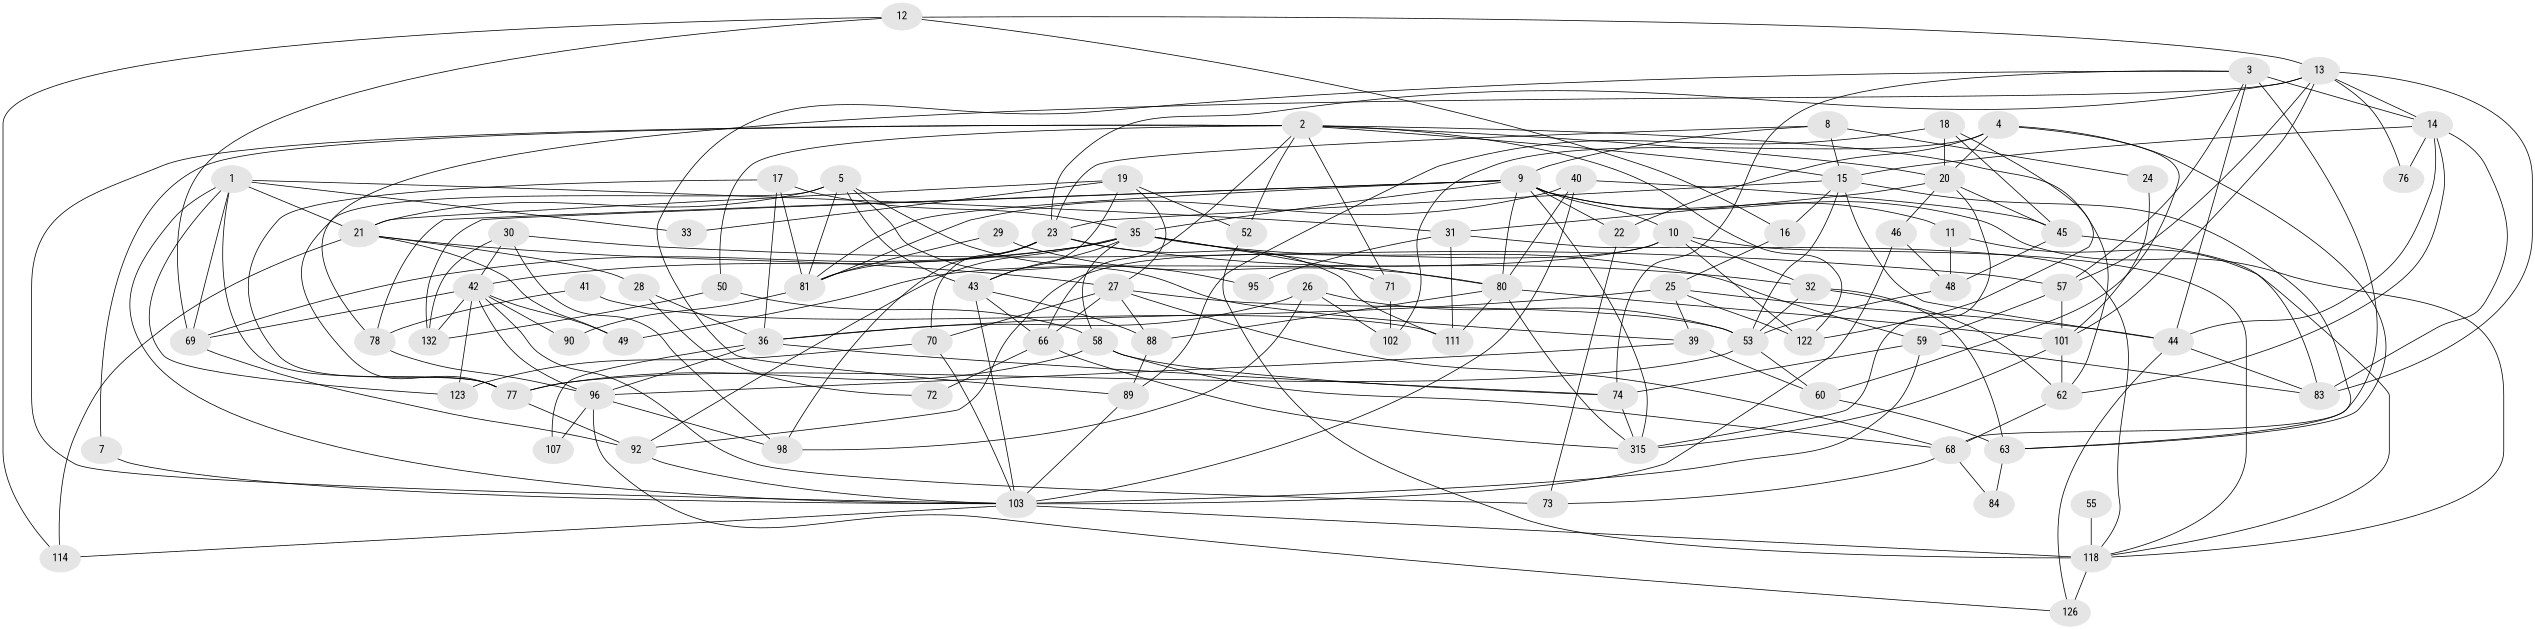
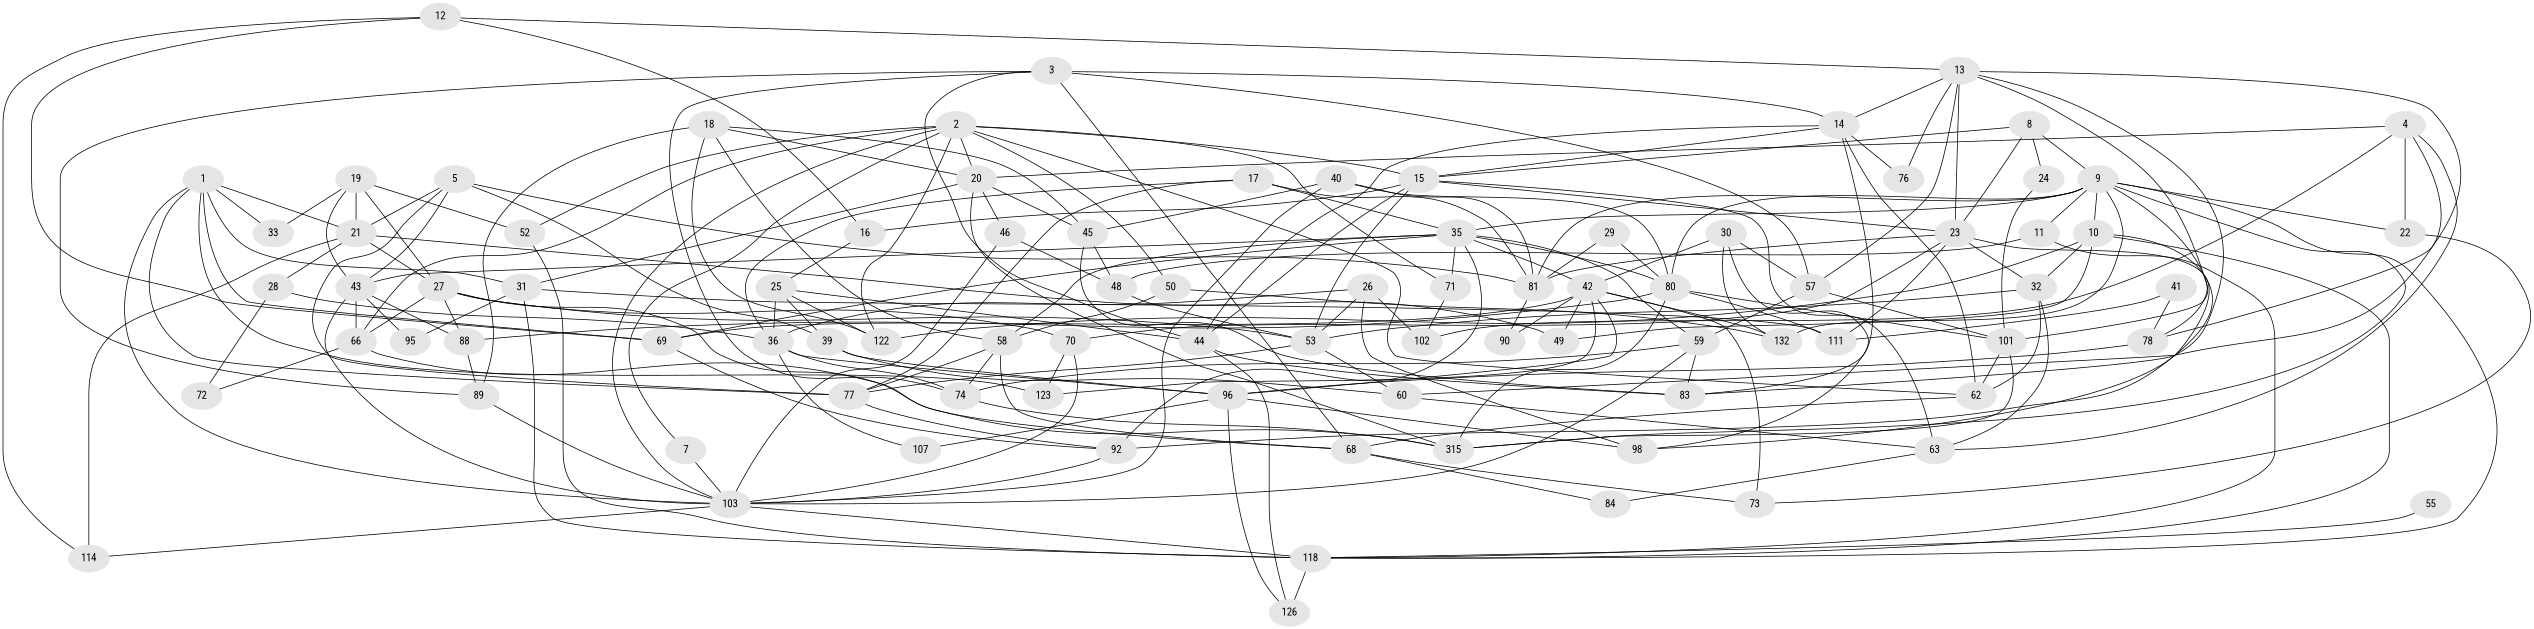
(980, 249) -> (383, 315)
none -> (826, 271)
